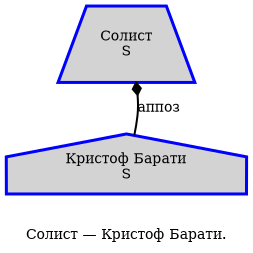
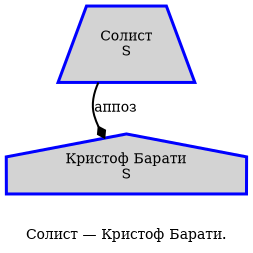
(138, 115) -> (93, 105)
